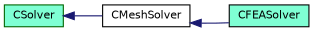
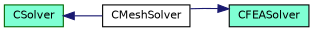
(215, 23) -> (204, 8)
